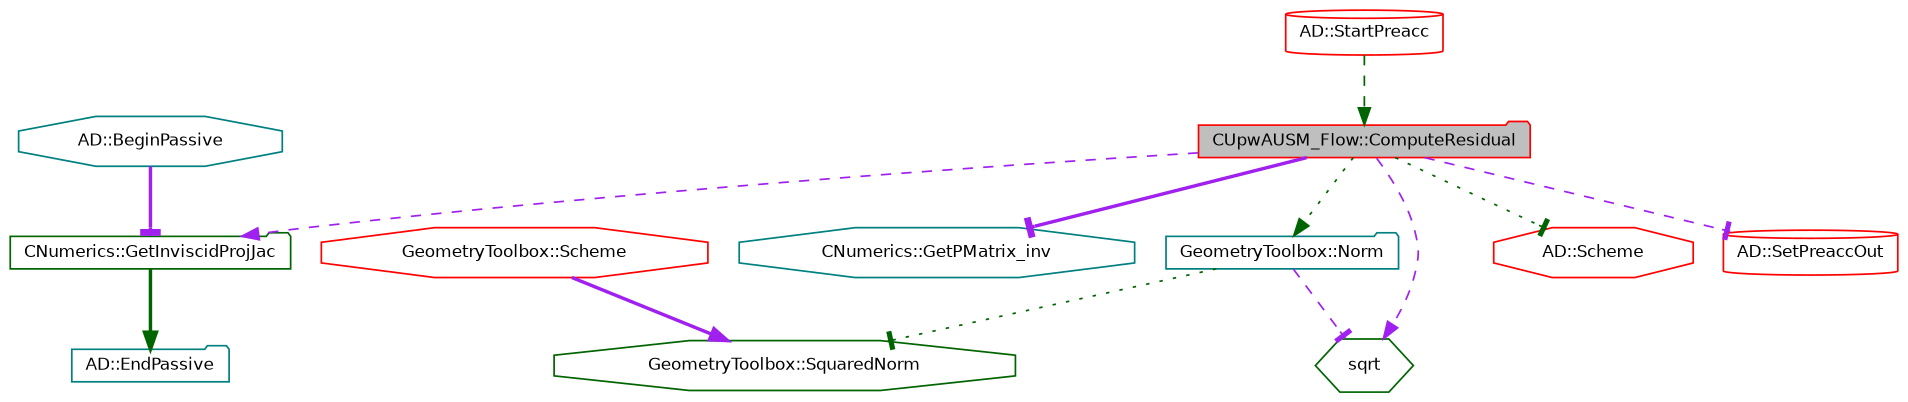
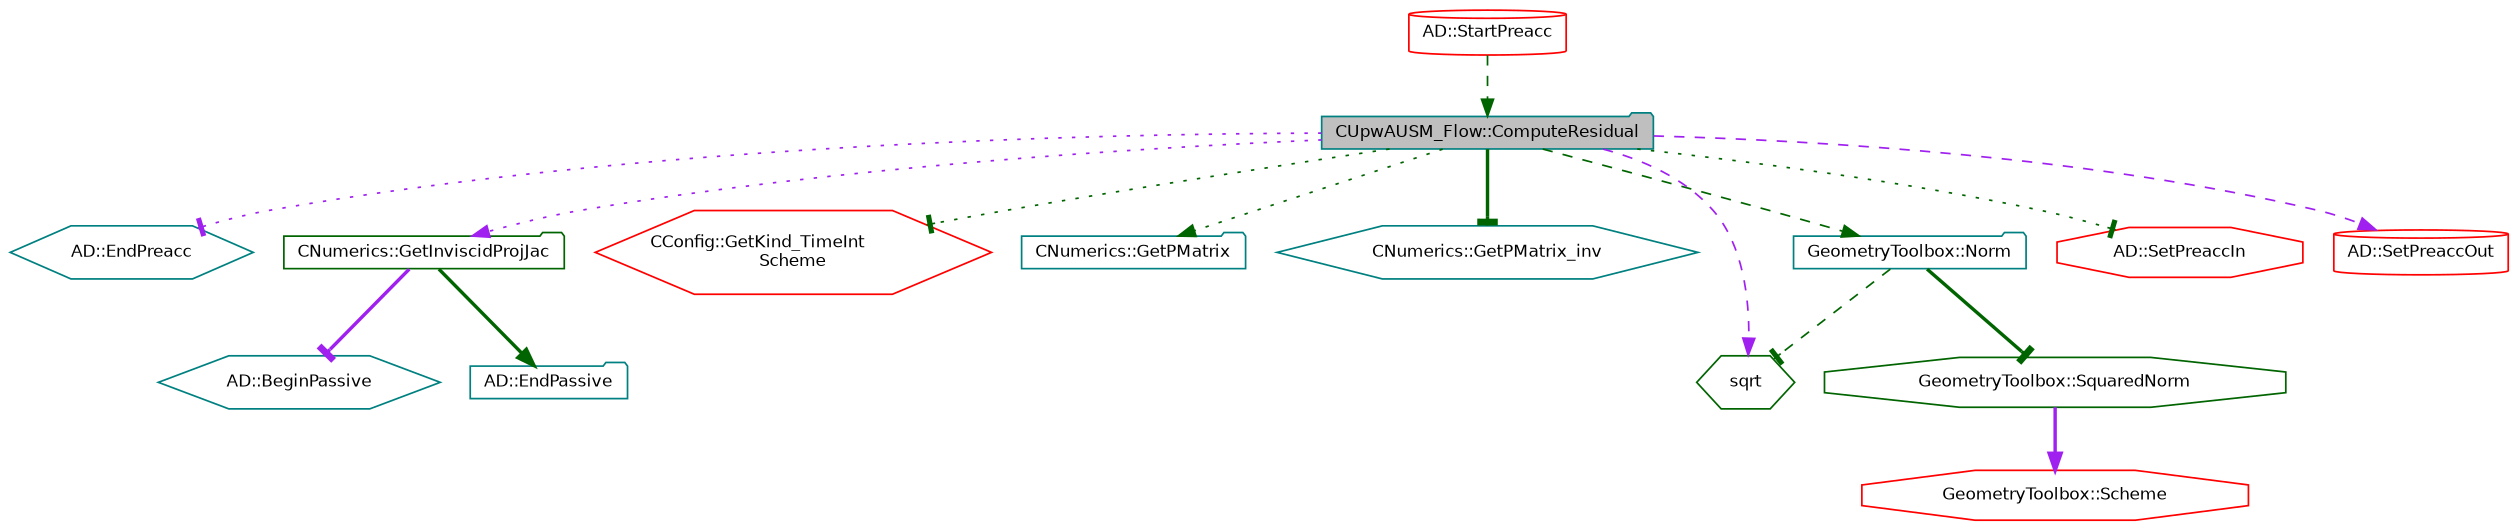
(150, 141) -> (299, 382)
(1364, 141) -> (1488, 133)
(728, 187) -> (903, 169)
(1329, 190) -> (1715, 196)
(1171, 192) -> (1488, 183)
(1573, 194) -> (2009, 160)
(150, 197) -> (370, 309)
none -> (132, 252)
none -> (793, 252)
none -> (1134, 252)
(937, 253) -> (1488, 252)
(1593, 253) -> (2180, 252)
(1317, 300) -> (1836, 311)
(1056, 304) -> (1974, 310)
(642, 306) -> (2055, 430)
